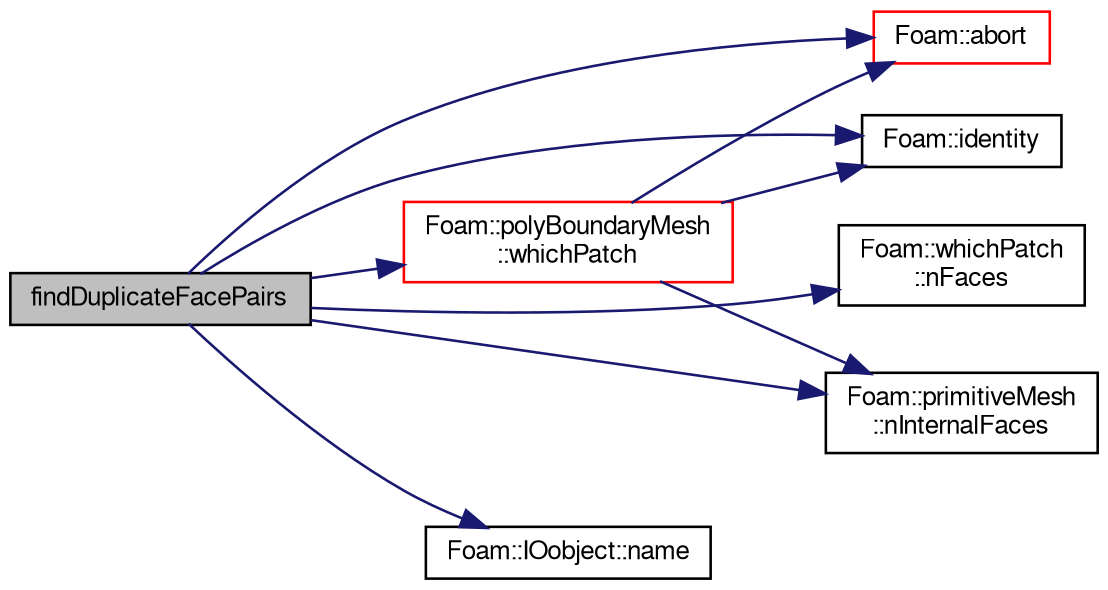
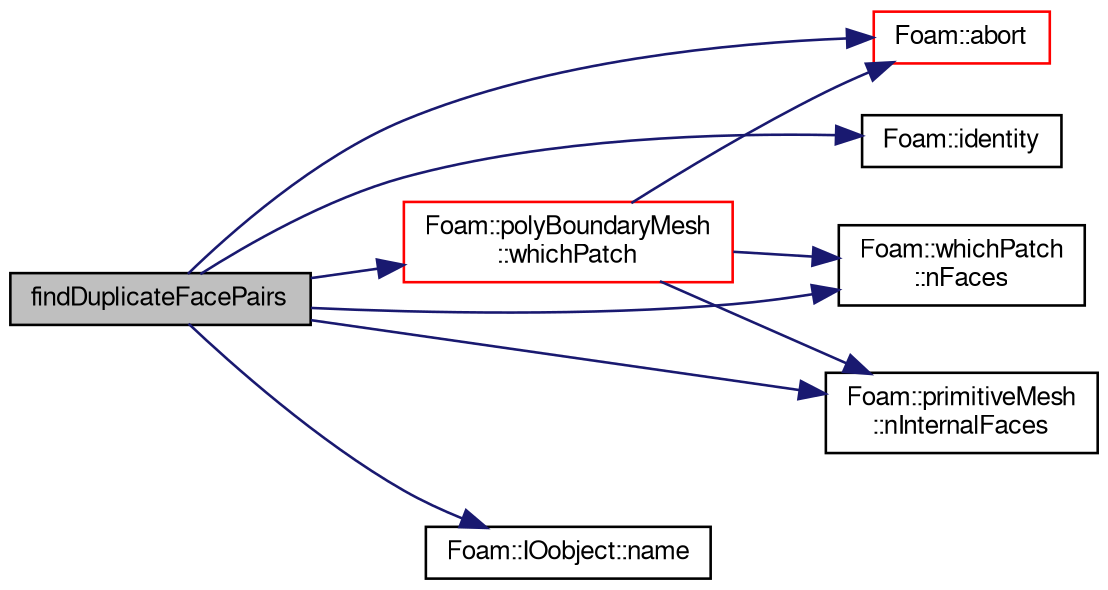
(780, 188) -> (773, 254)
